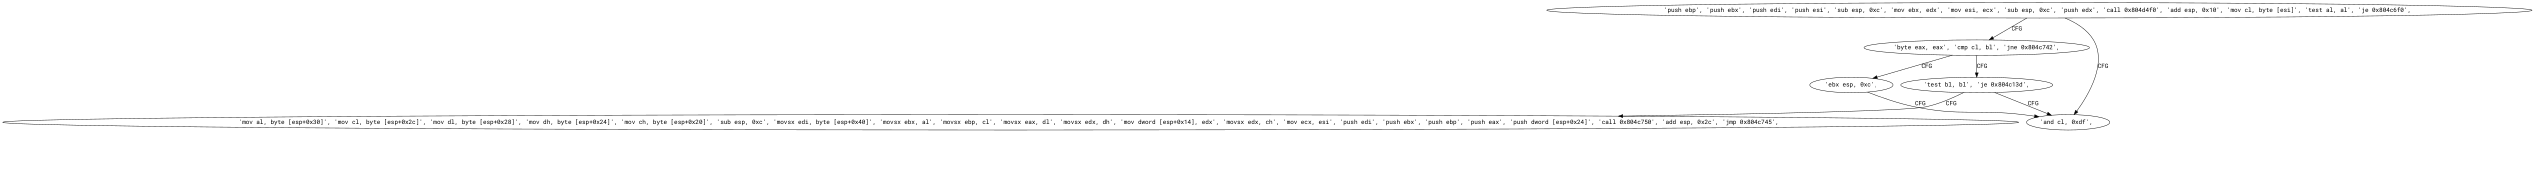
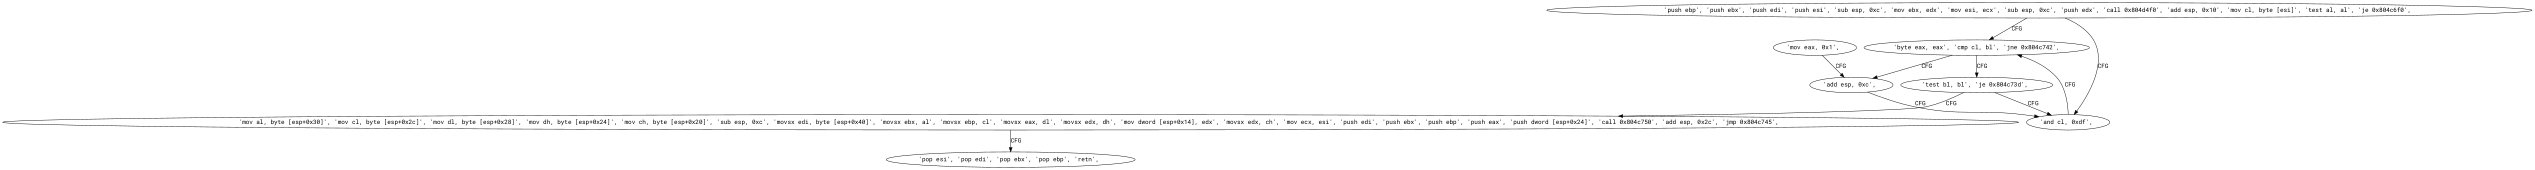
none -> (1815, 48)
none -> (2056, 77)
(1851, 85) -> (1851, 85)
(1977, 85) -> (1977, 85)
none -> (1011, 160)
